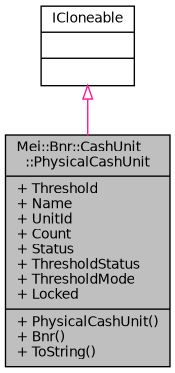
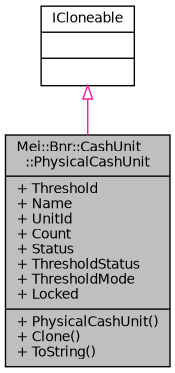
(41, 337) -> (49, 337)
